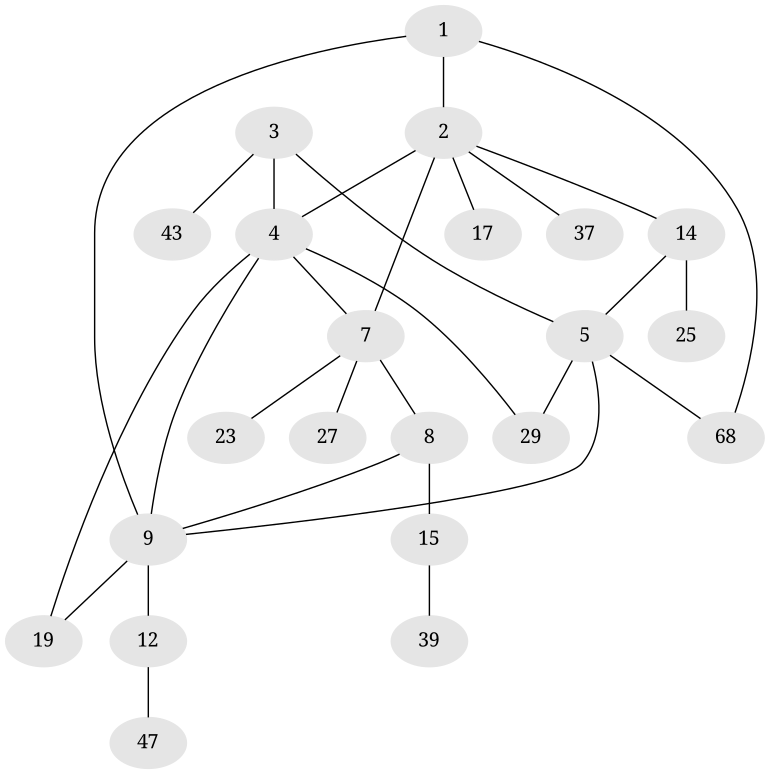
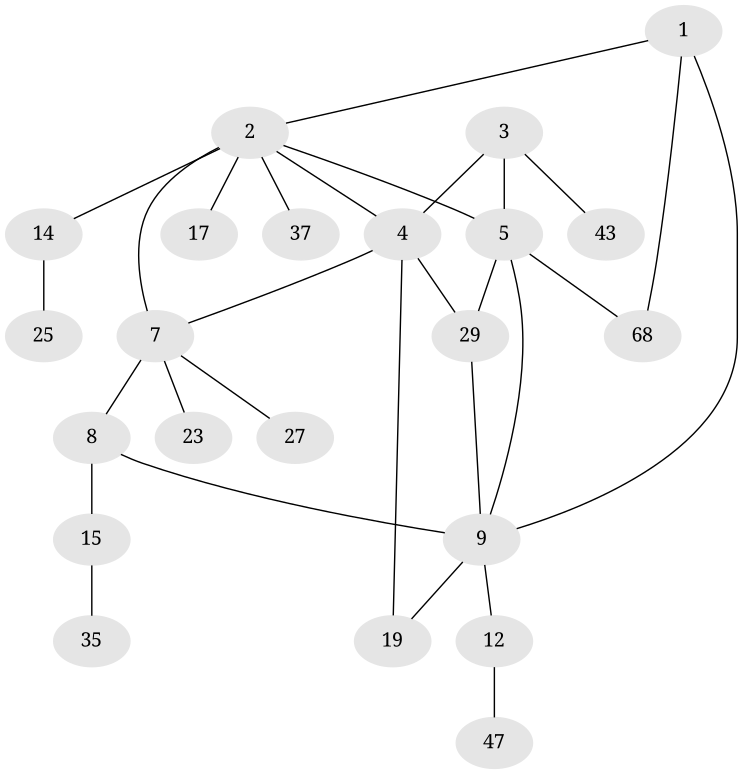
(636, 285) -> (380, 180)
(189, 380) -> (476, 438)
(429, 641) -> (92, 641)
